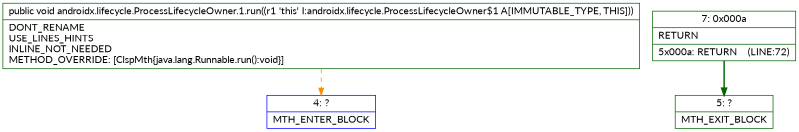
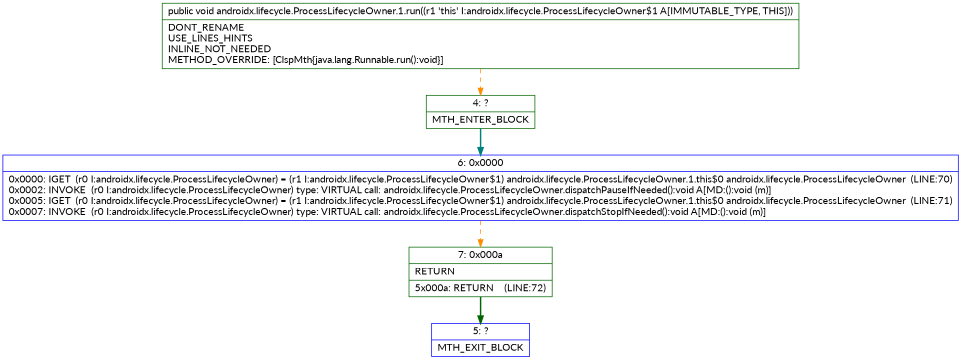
(321, 112) -> (481, 112)
(724, 112) -> (481, 340)
none -> (481, 188)
